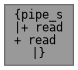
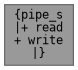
(39, 35) -> (39, 35)
